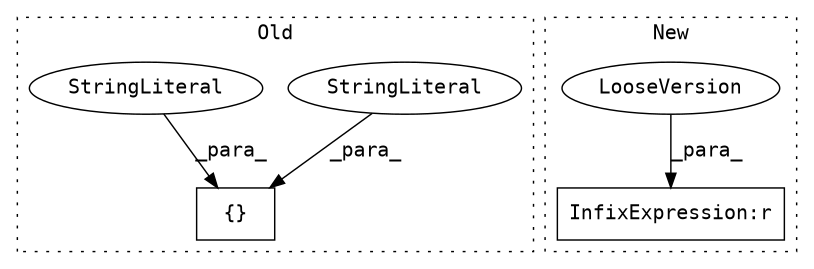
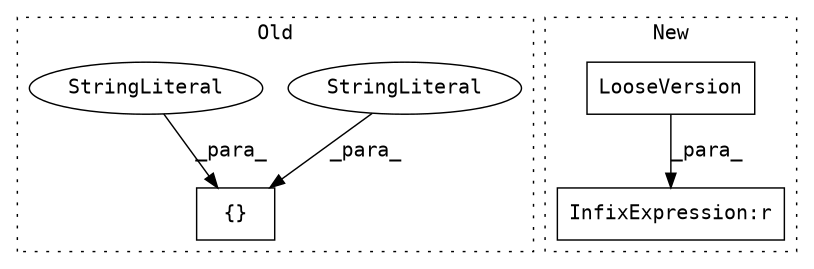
(671, 88) -> (671, 88)
